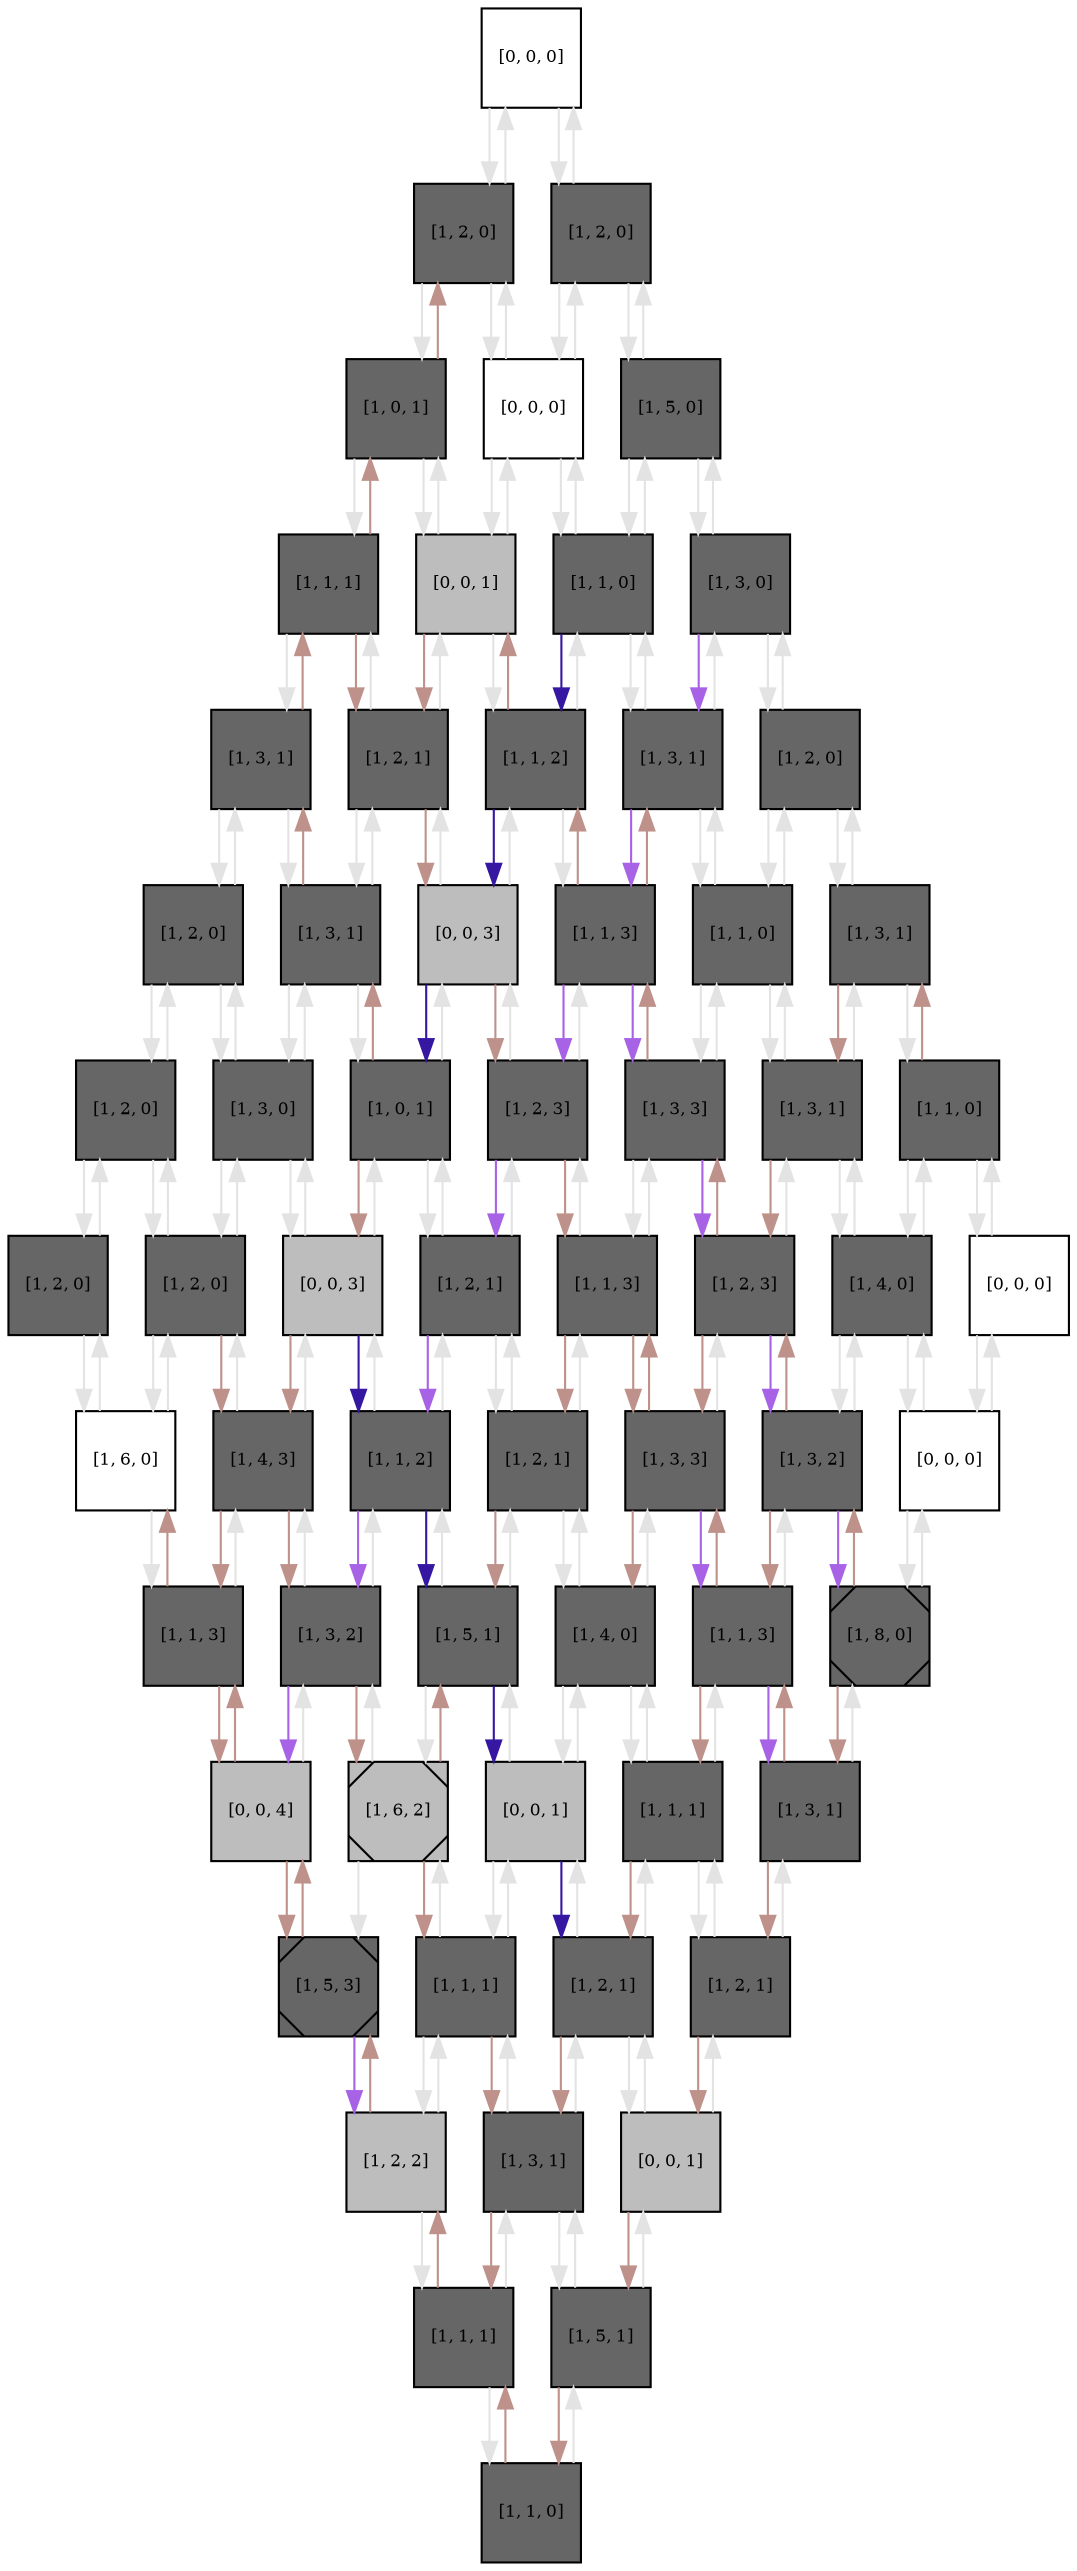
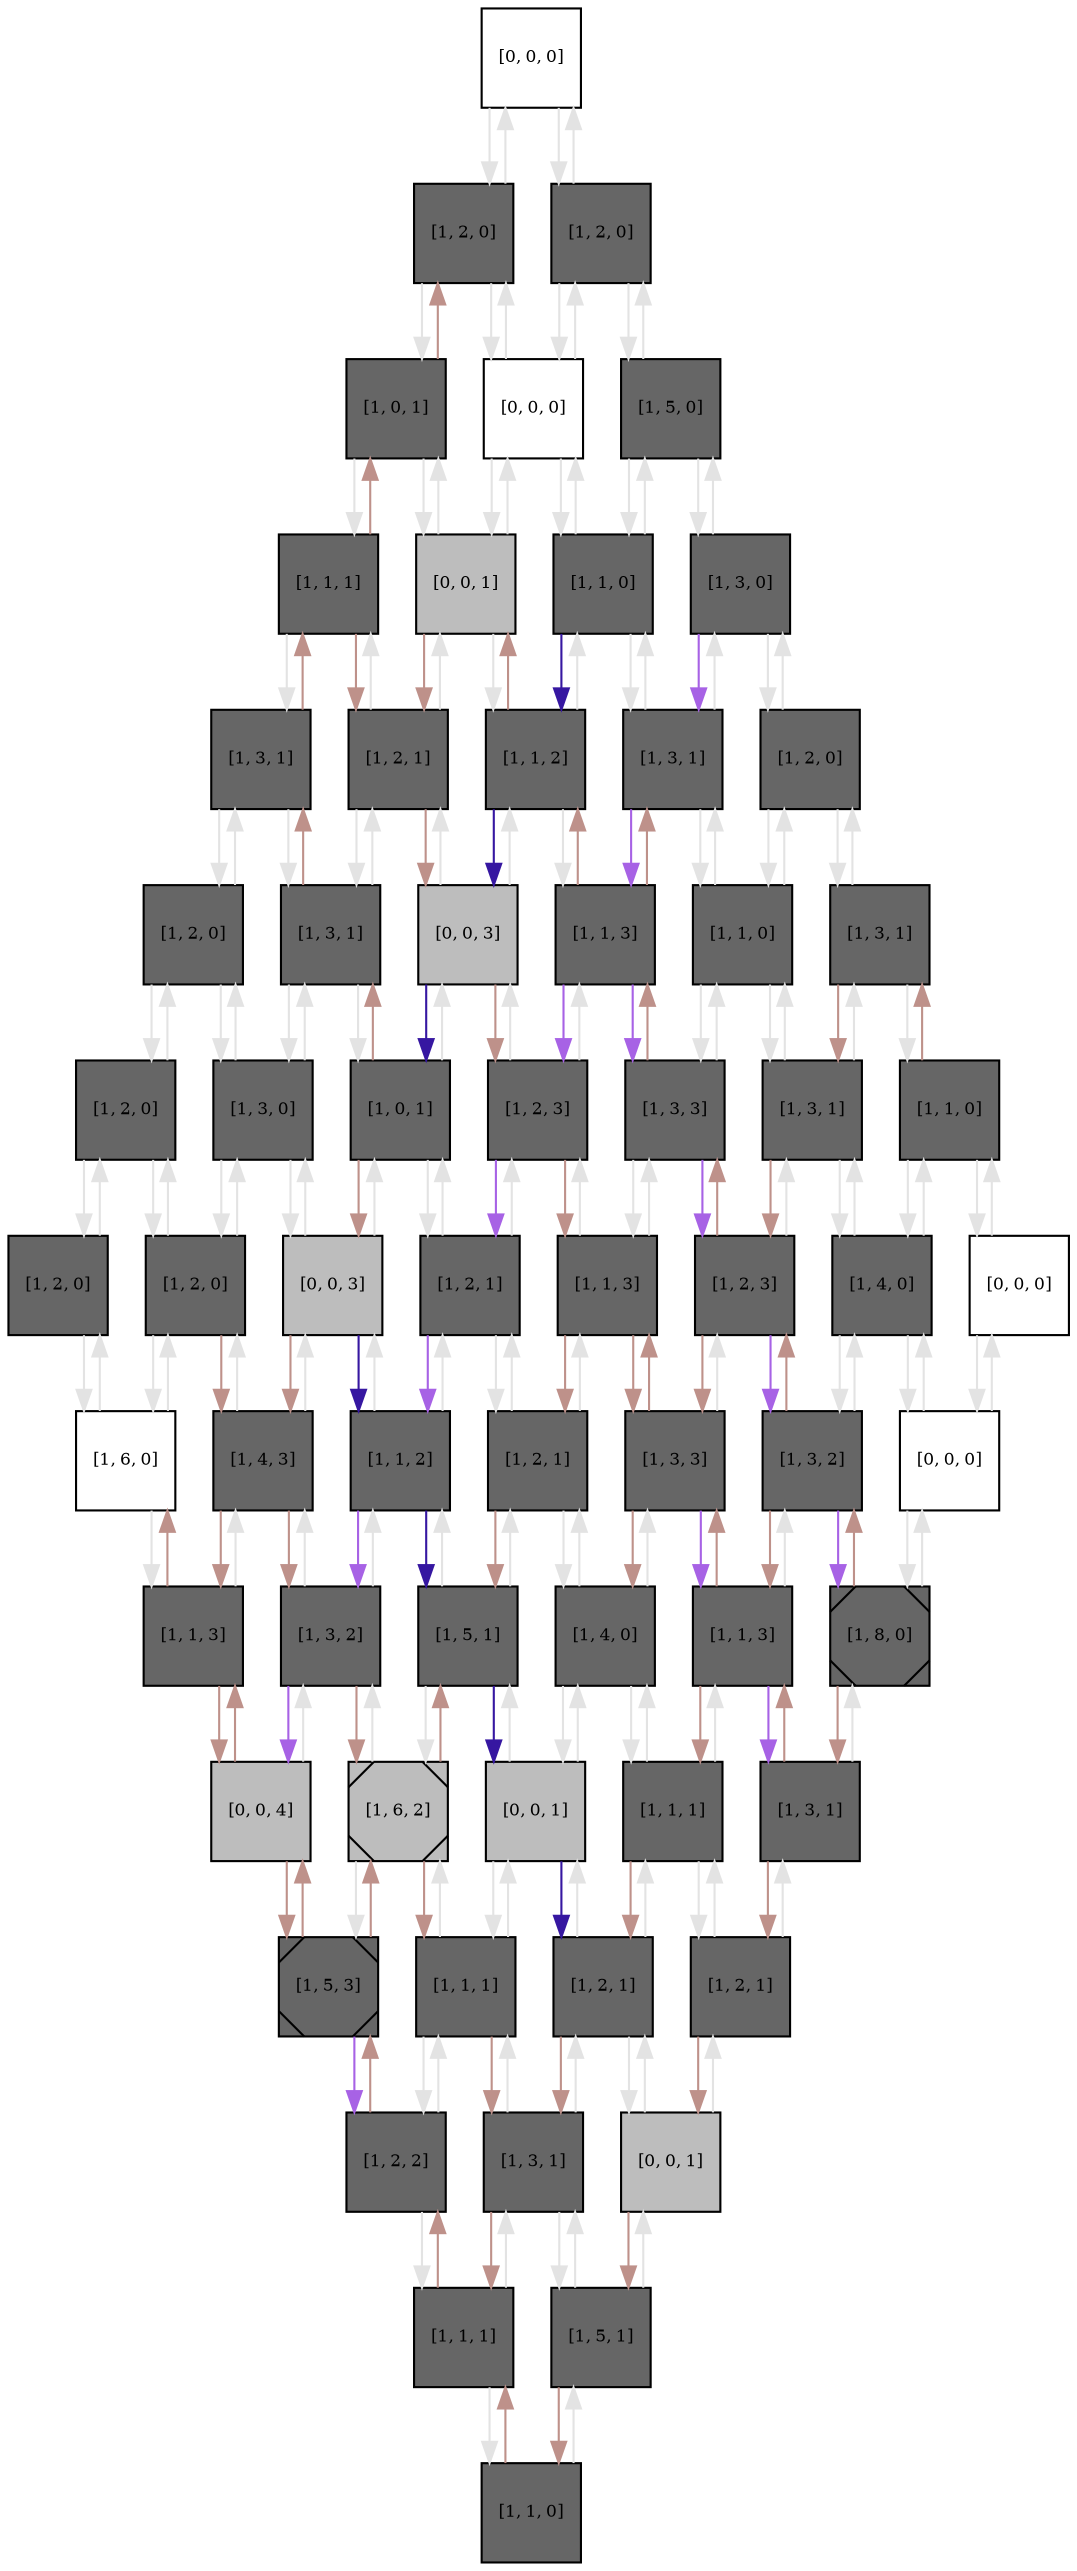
none -> (371, 1910)
(396, 2162) -> (396, 2162)
